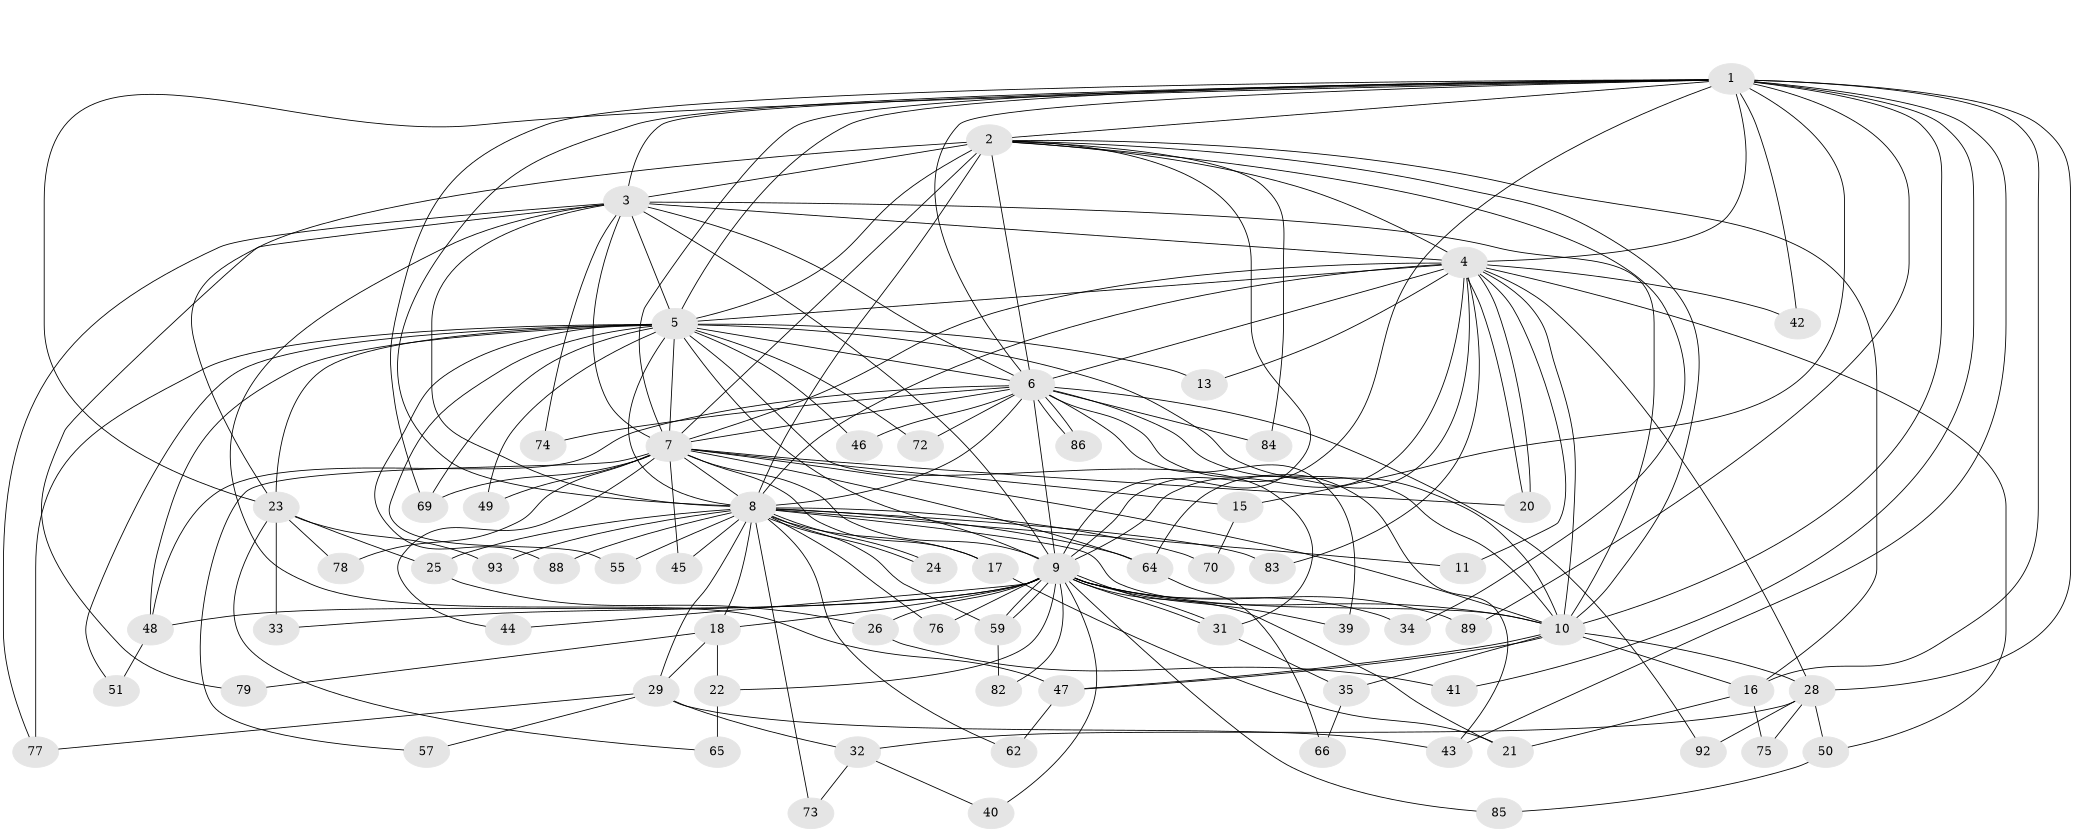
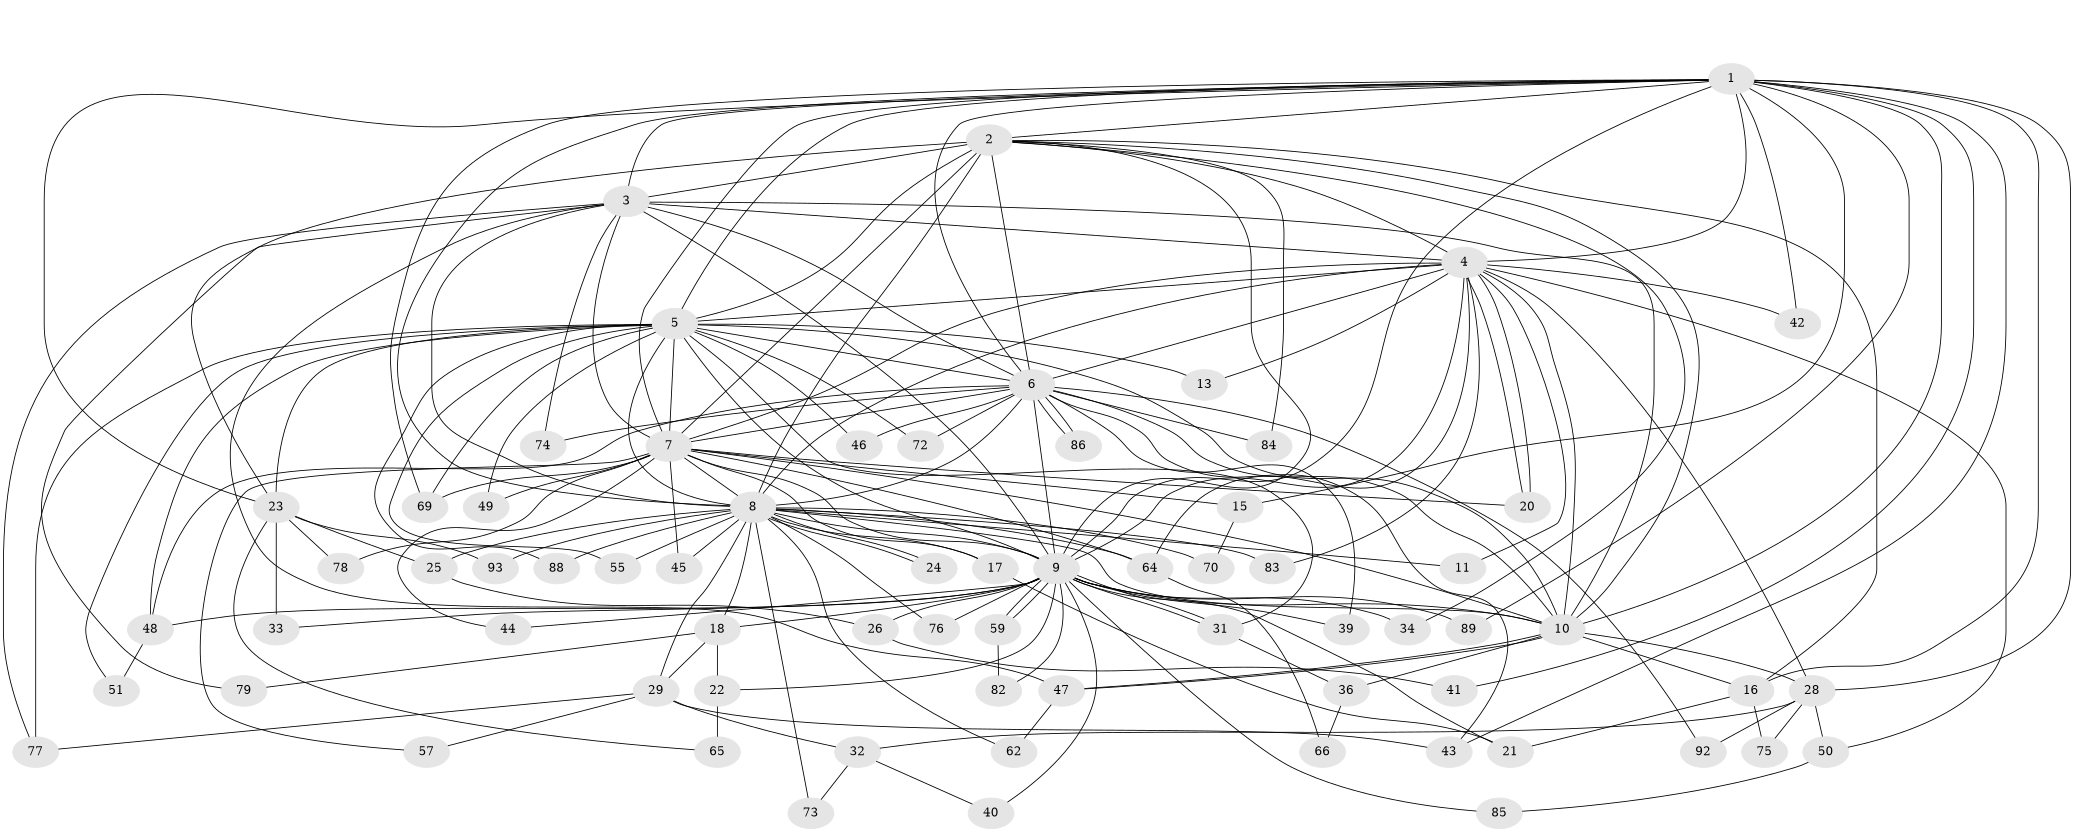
(651, 263) -> none
(879, 562) -> (908, 533)
(1346, 691) -> (1346, 691)
